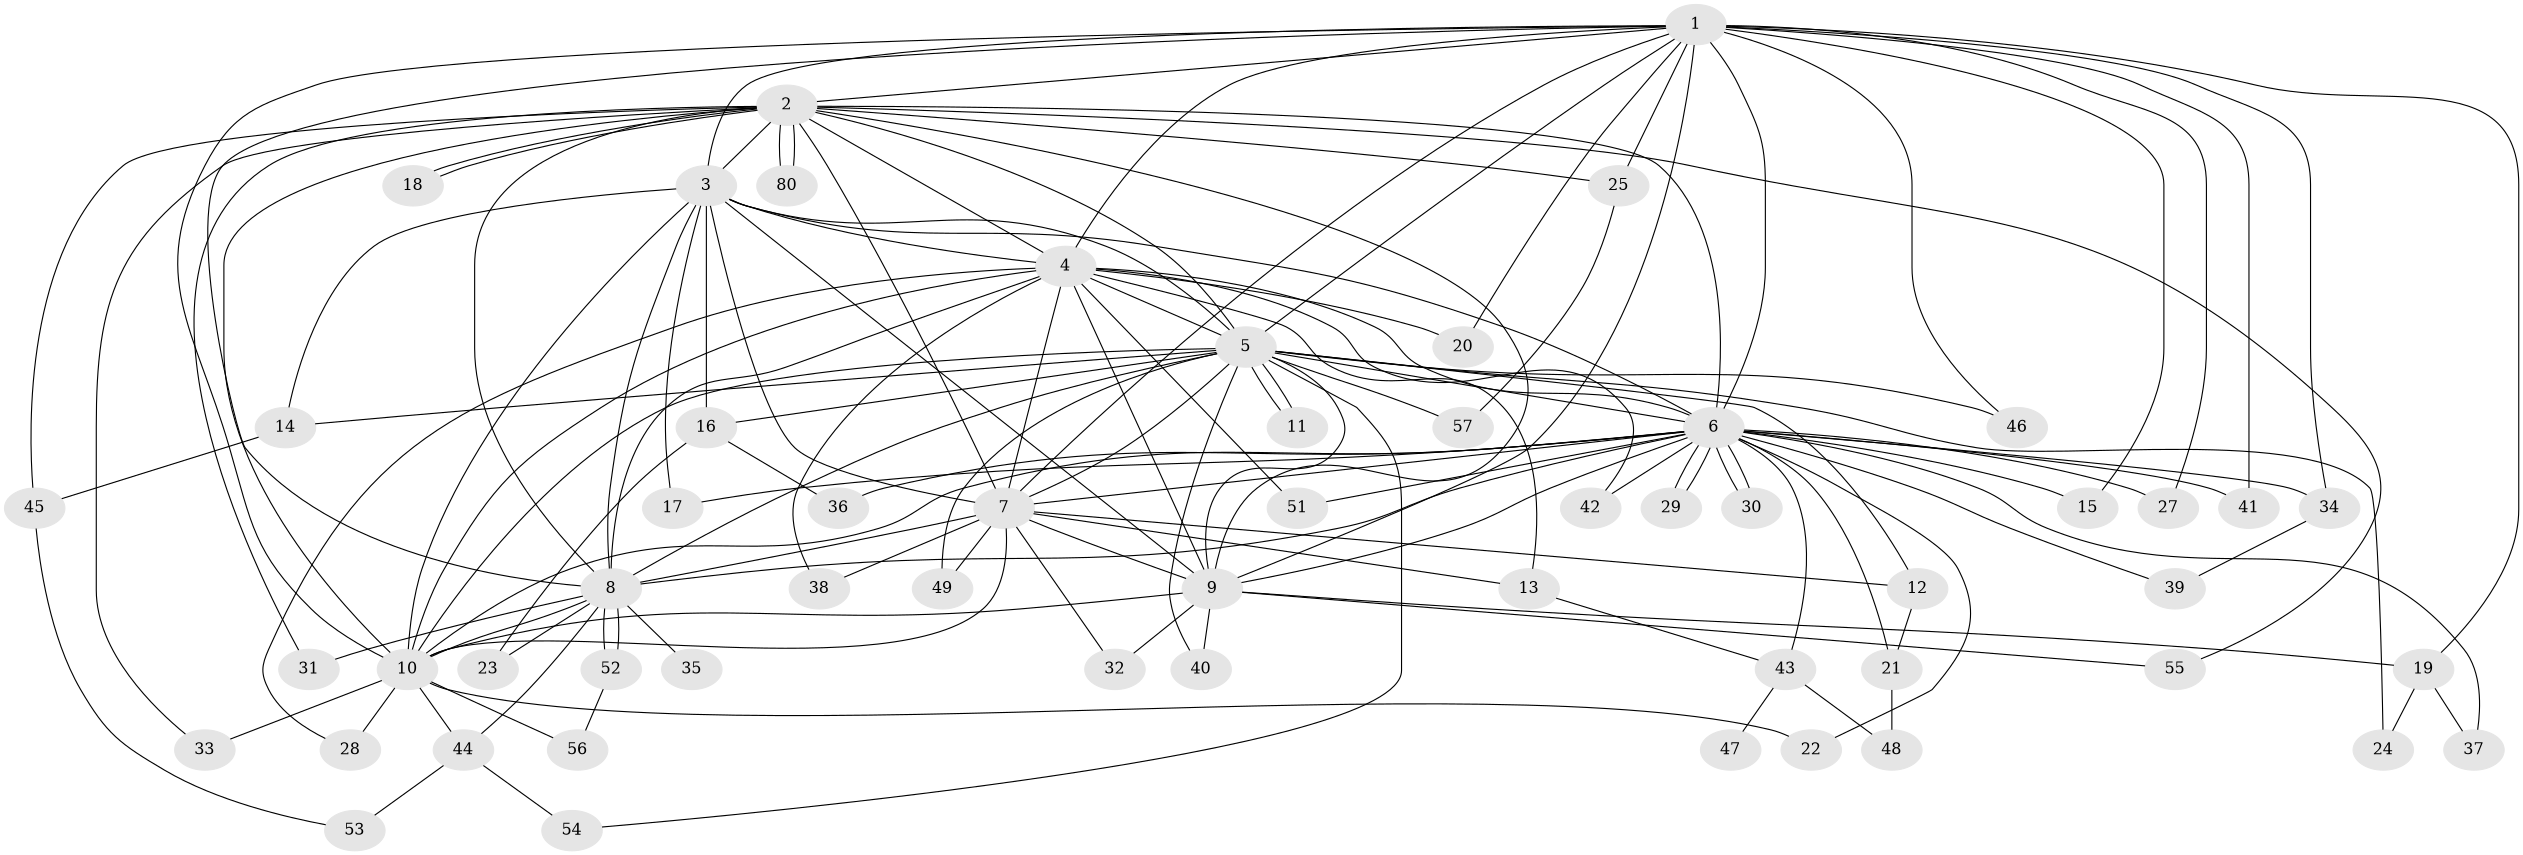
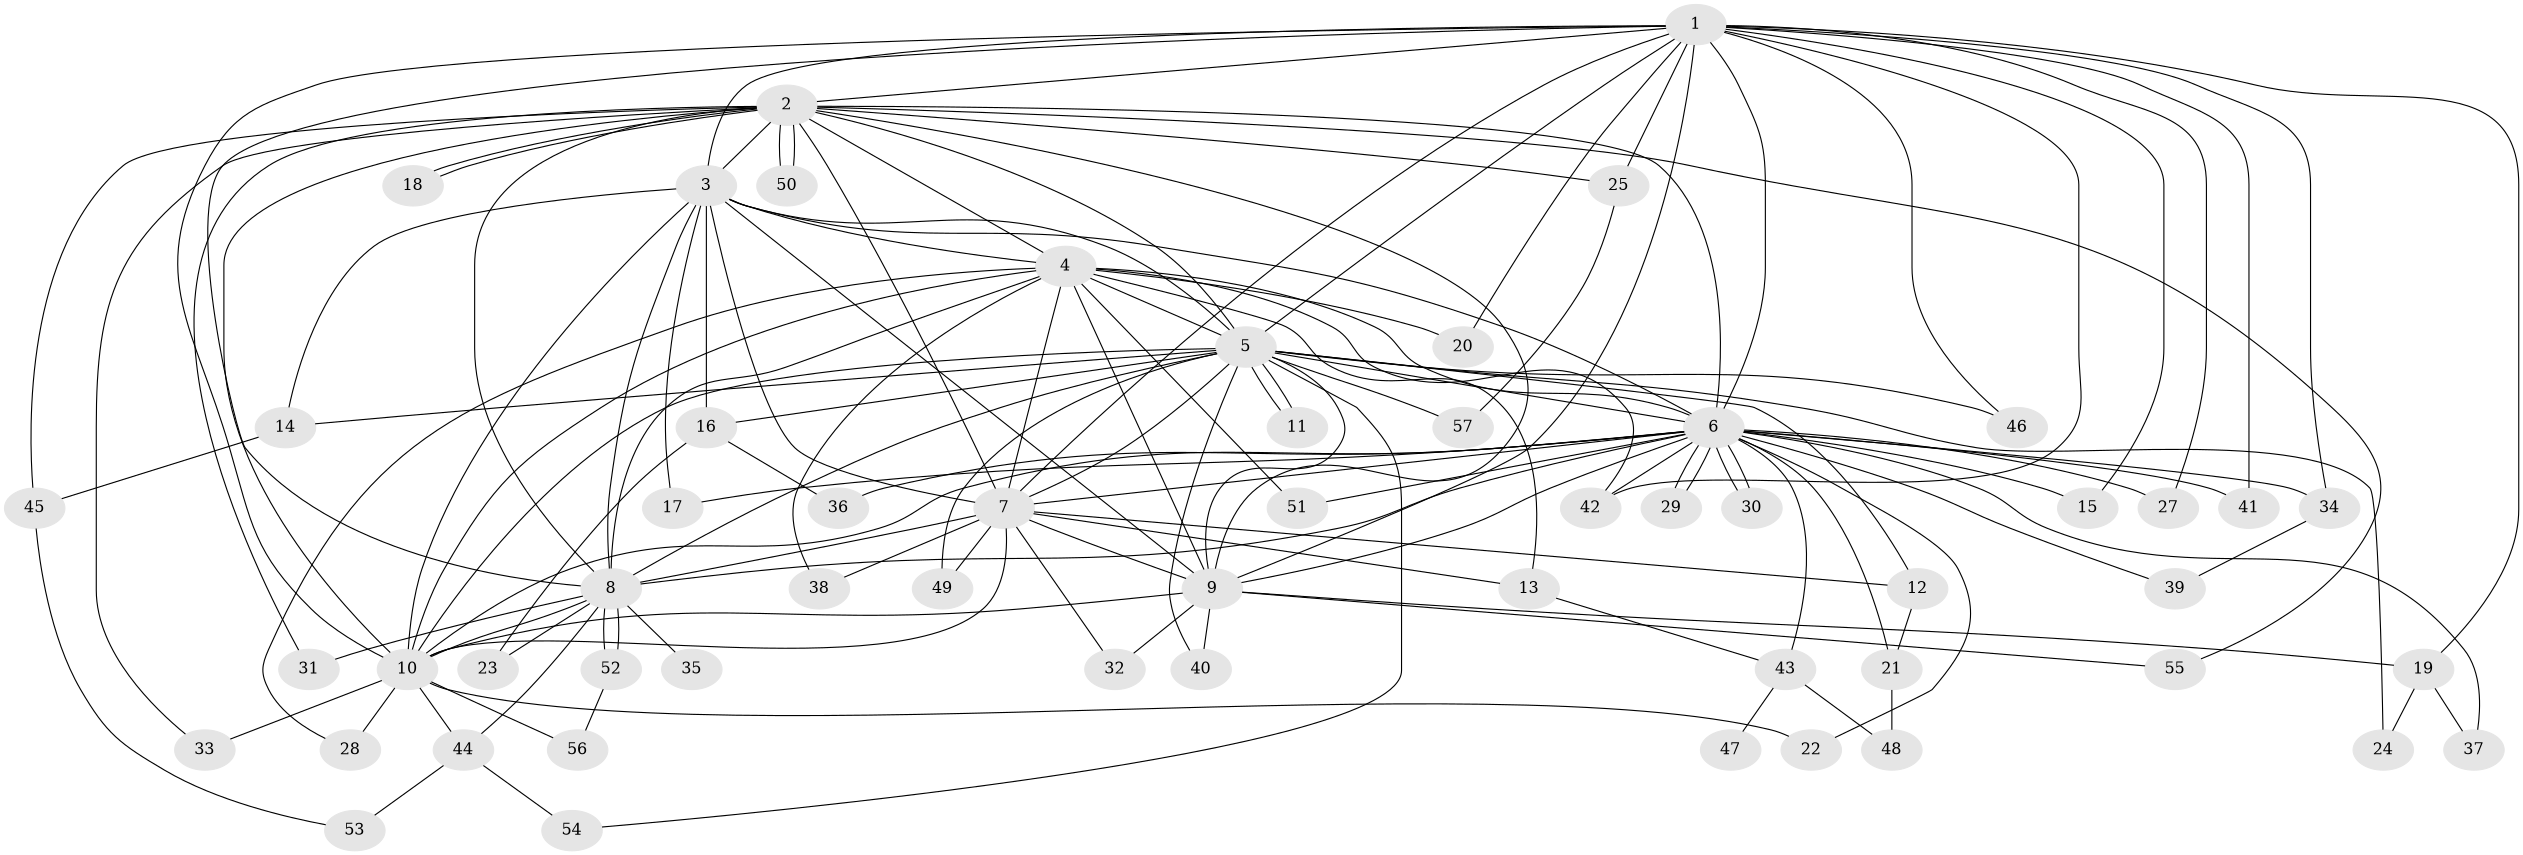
(1268, 71) -> (2079, 346)
(787, 186) -> (787, 186)
